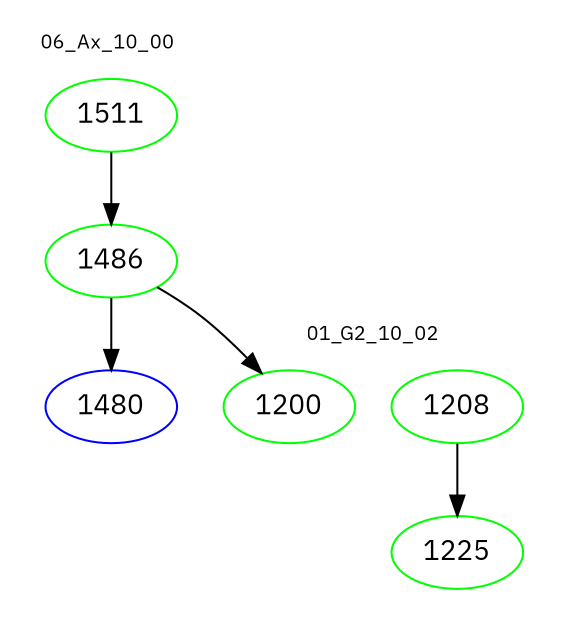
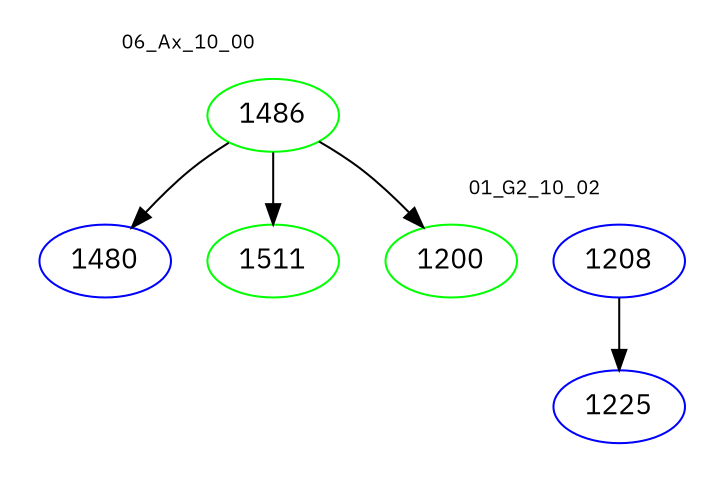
(111, 178) -> (273, 178)
(457, 407) -> (619, 261)
(457, 552) -> (619, 407)
